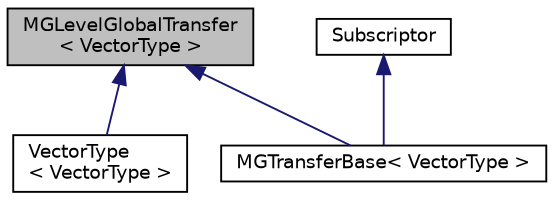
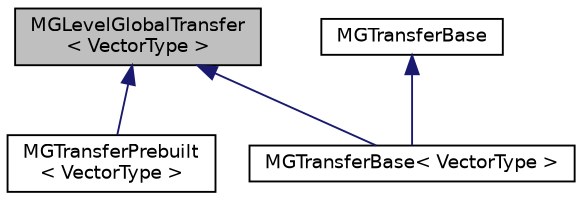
(384, 37) -> (412, 37)
(100, 164) -> (112, 164)
